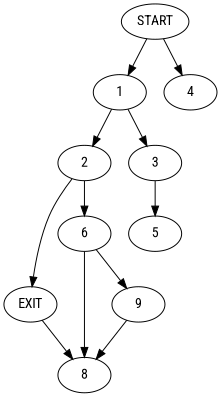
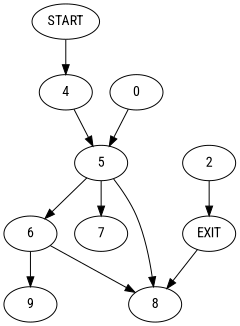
(120, 92) -> none
none -> (81, 123)
(155, 163) -> (136, 92)
(84, 194) -> (69, 195)
none -> (101, 234)
(115, 336) -> (140, 225)
